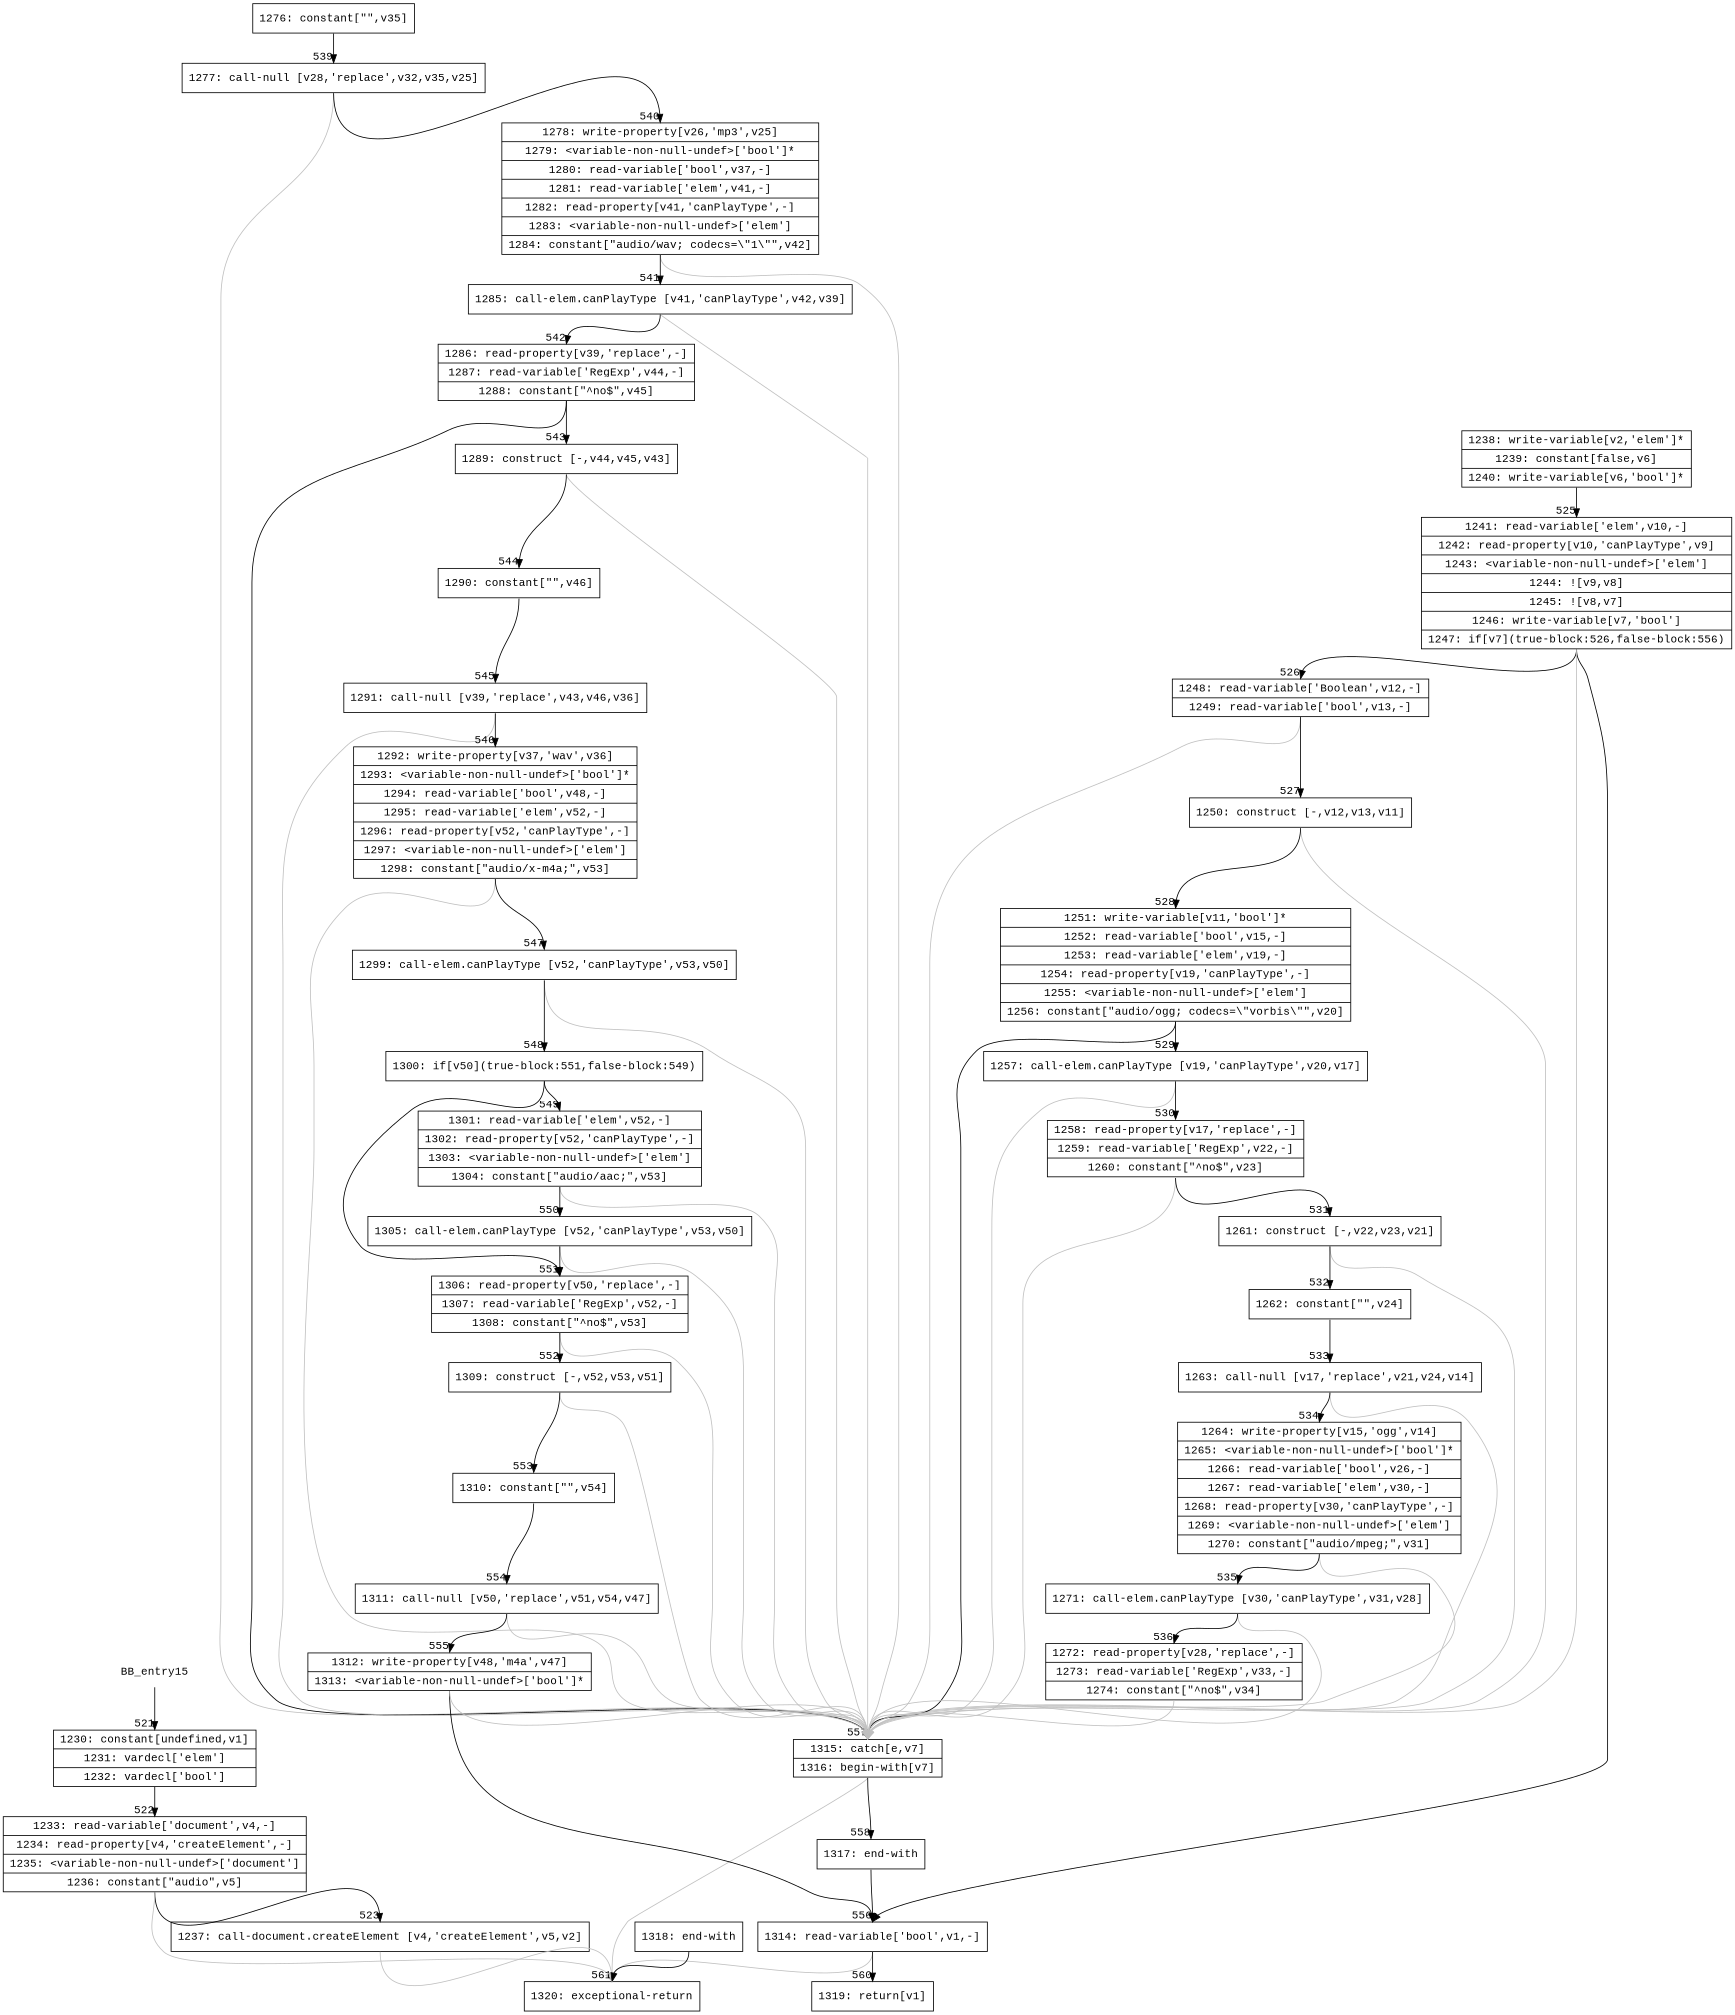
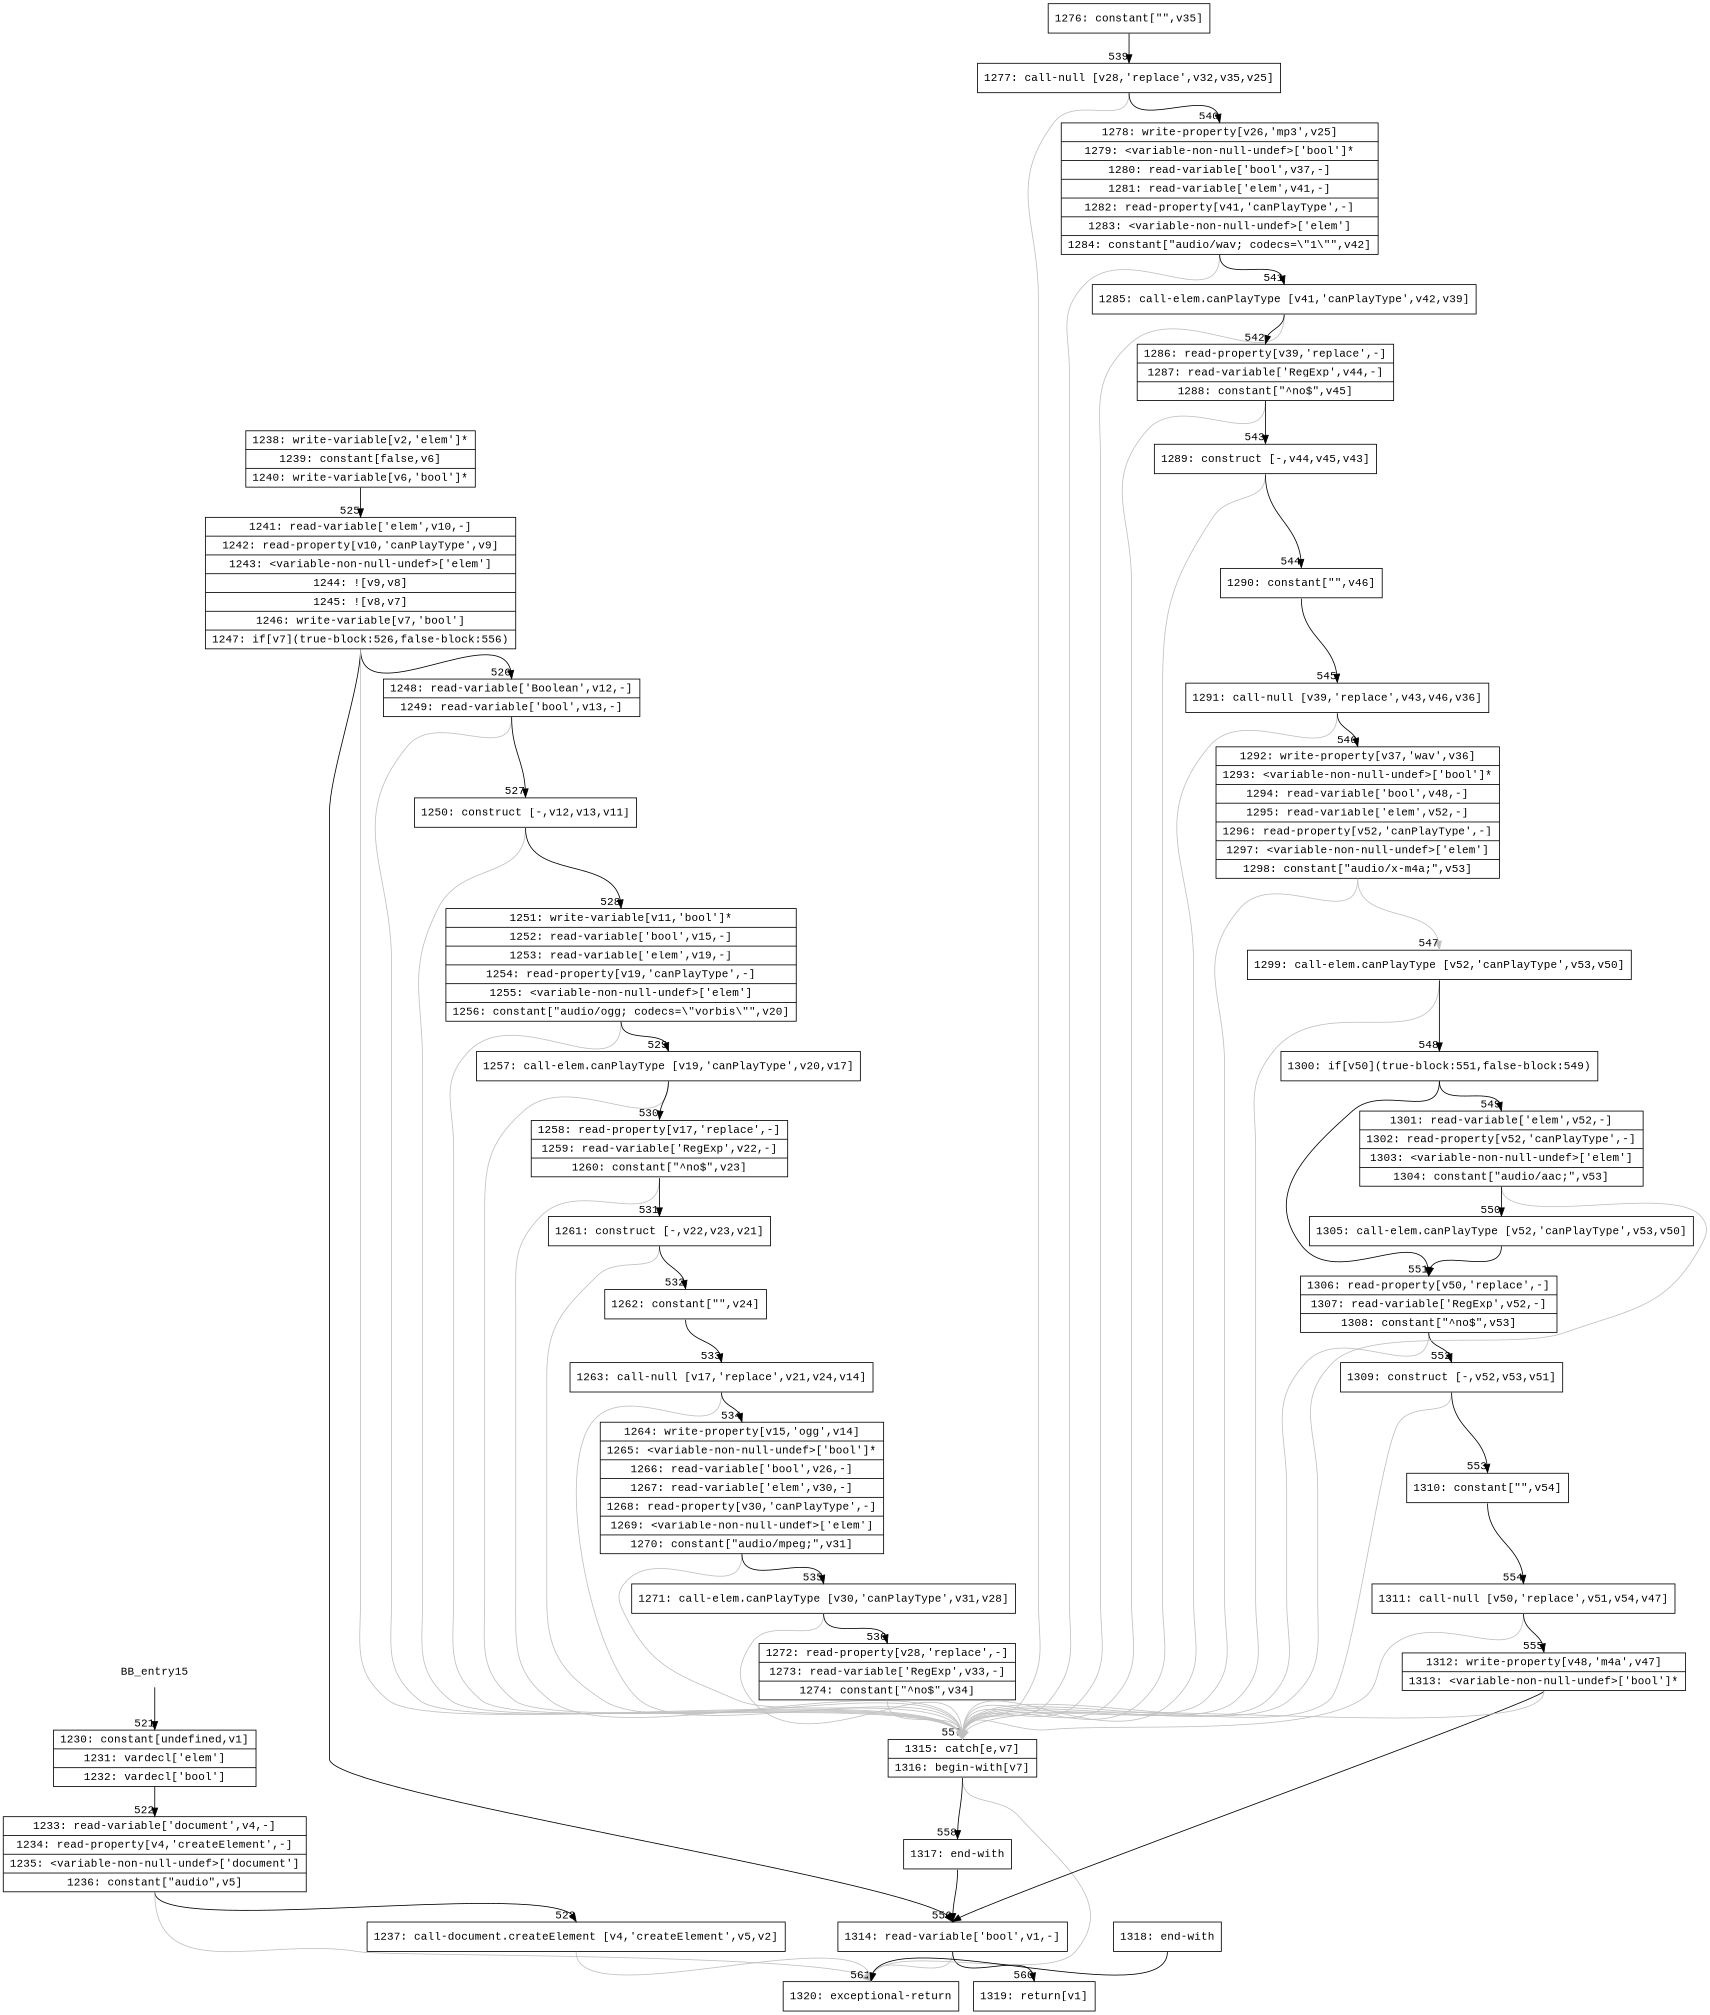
(516, 912) -> (1395, 913)
(252, 1239) -> (1131, 1079)
(961, 1311) -> (454, 1531)
(744, 1462) -> none
